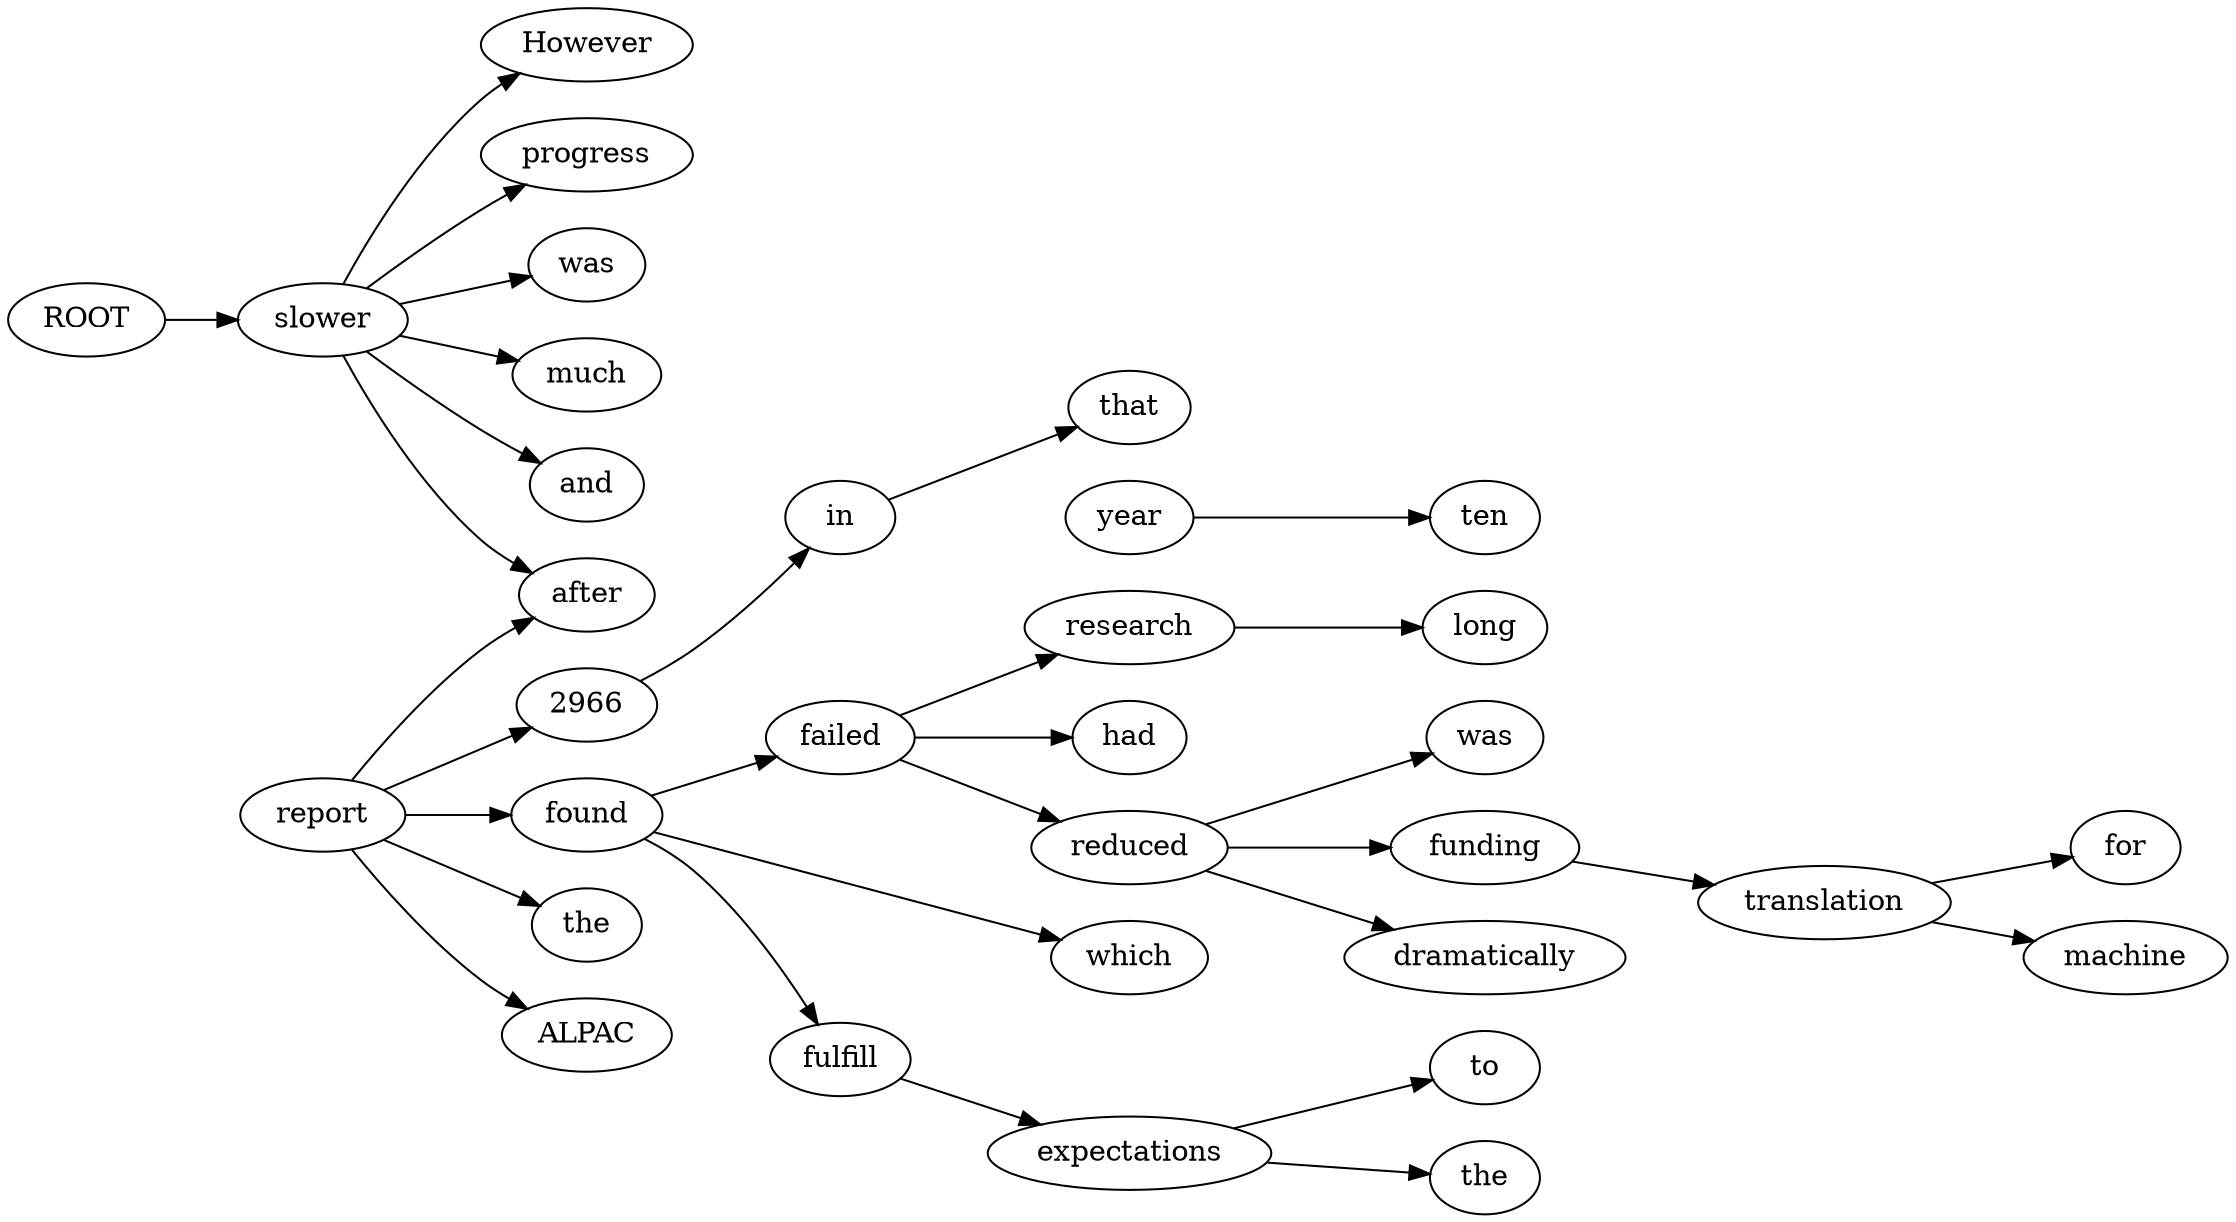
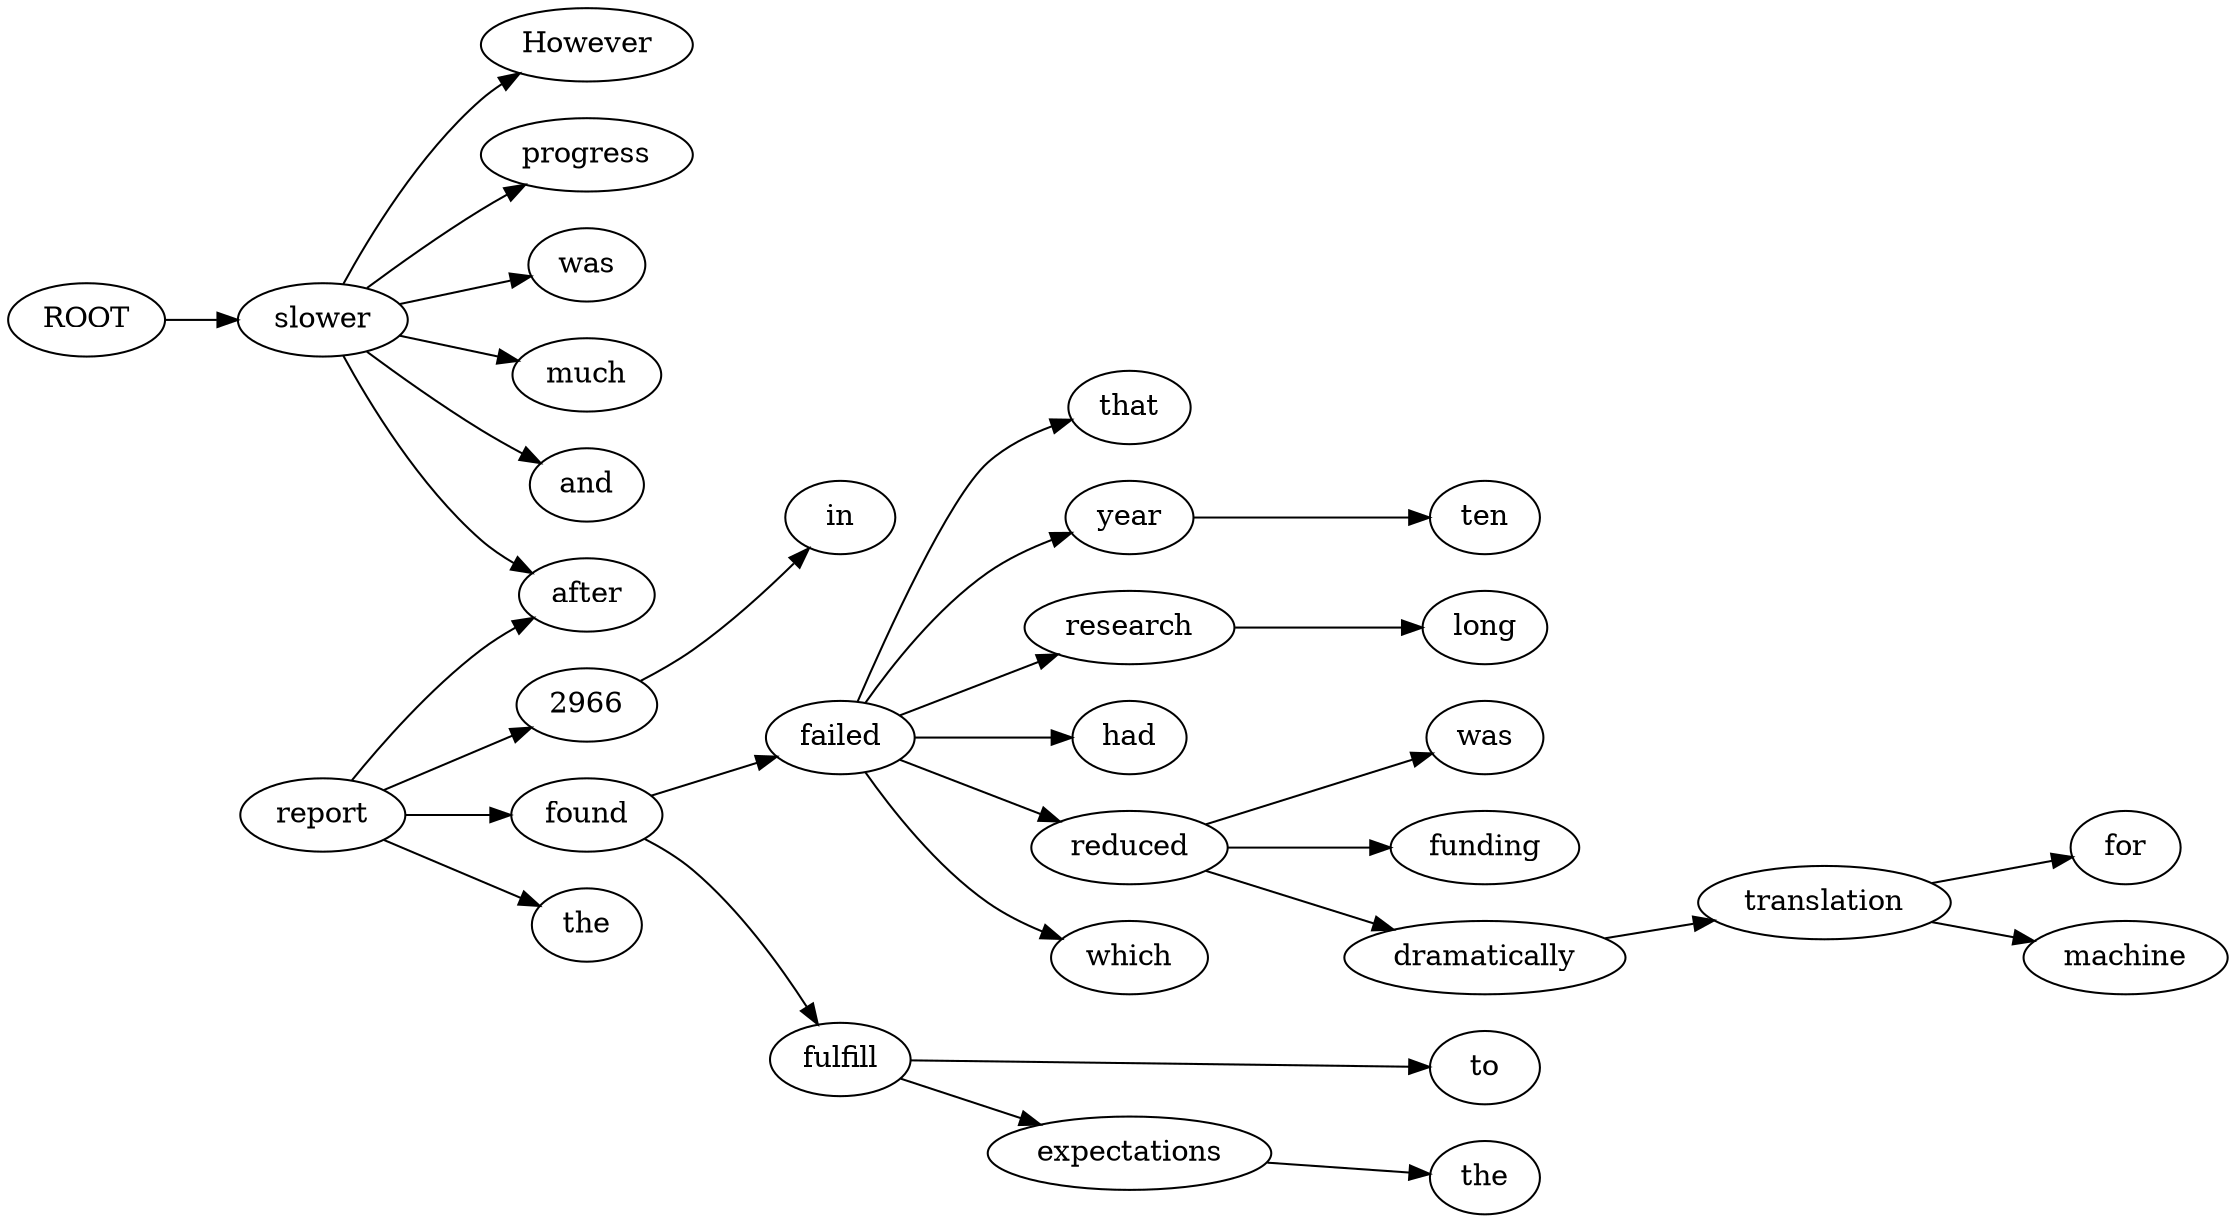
(973, 467) -> (932, 545)
none -> (947, 607)
(1633, 872) -> (1649, 931)
(847, 883) -> (943, 865)
(587, 1035) -> none
(1323, 1107) -> (1160, 1064)
